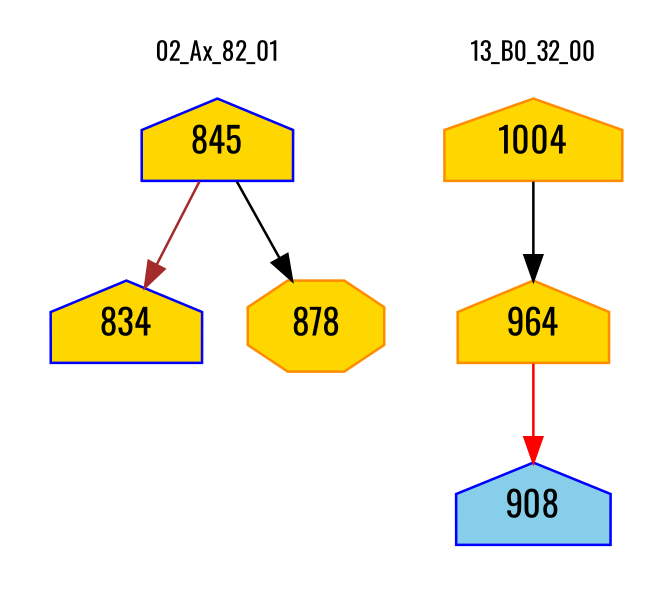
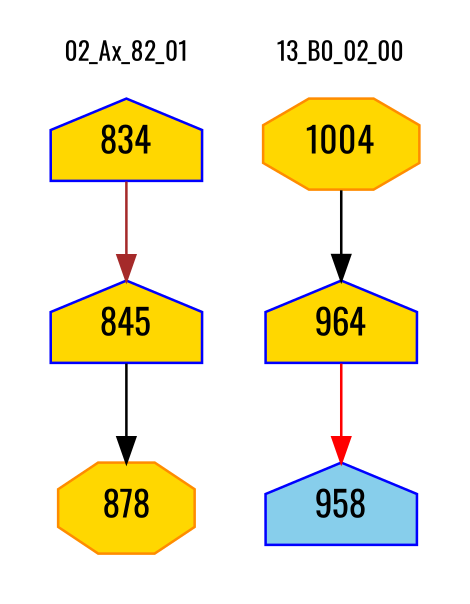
(533, 54) -> (341, 54)
(533, 144) -> (341, 144)
(178, 223) -> (126, 218)
(533, 326) -> (341, 326)
(533, 508) -> (341, 508)
